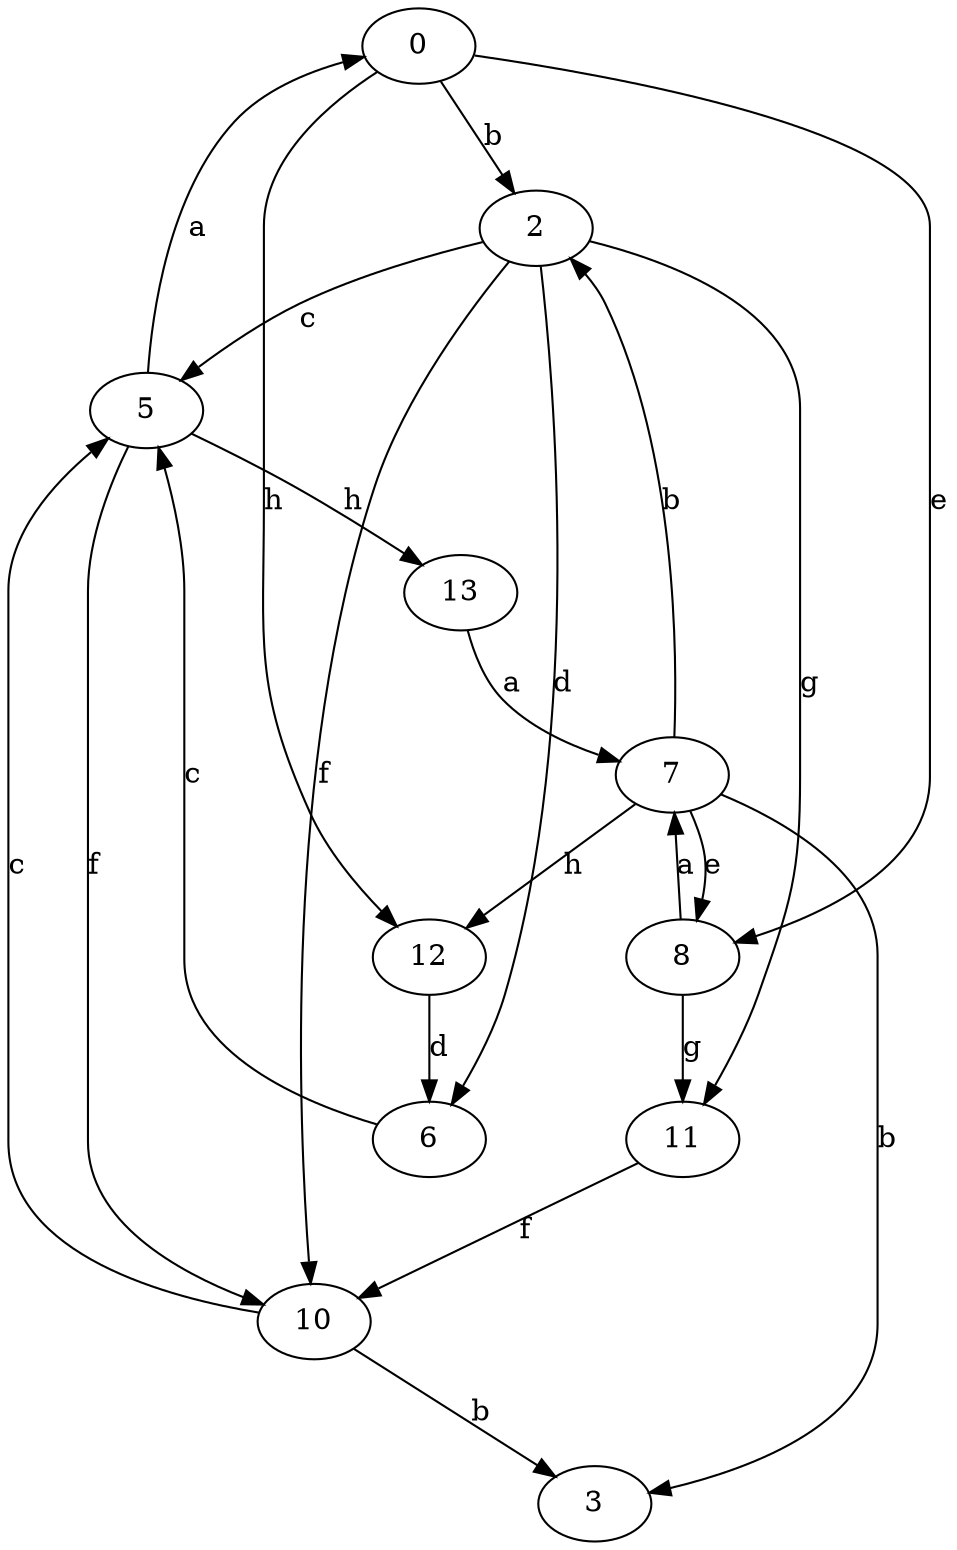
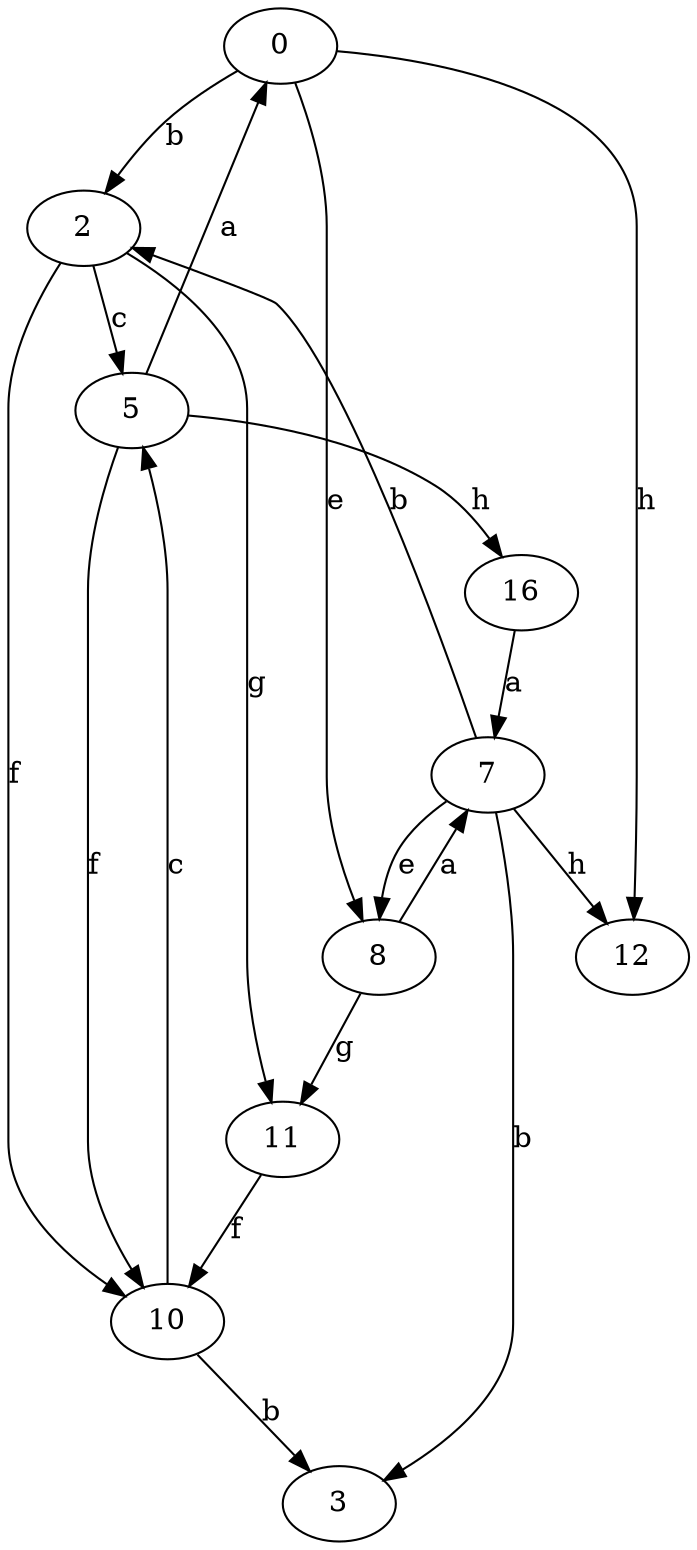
(461, 593) -> (522, 593)
(429, 1139) -> none
